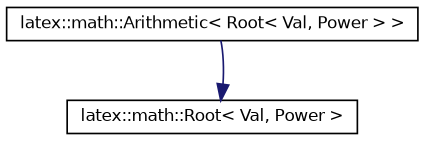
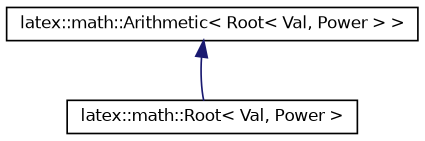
(223, 62) -> (201, 79)
